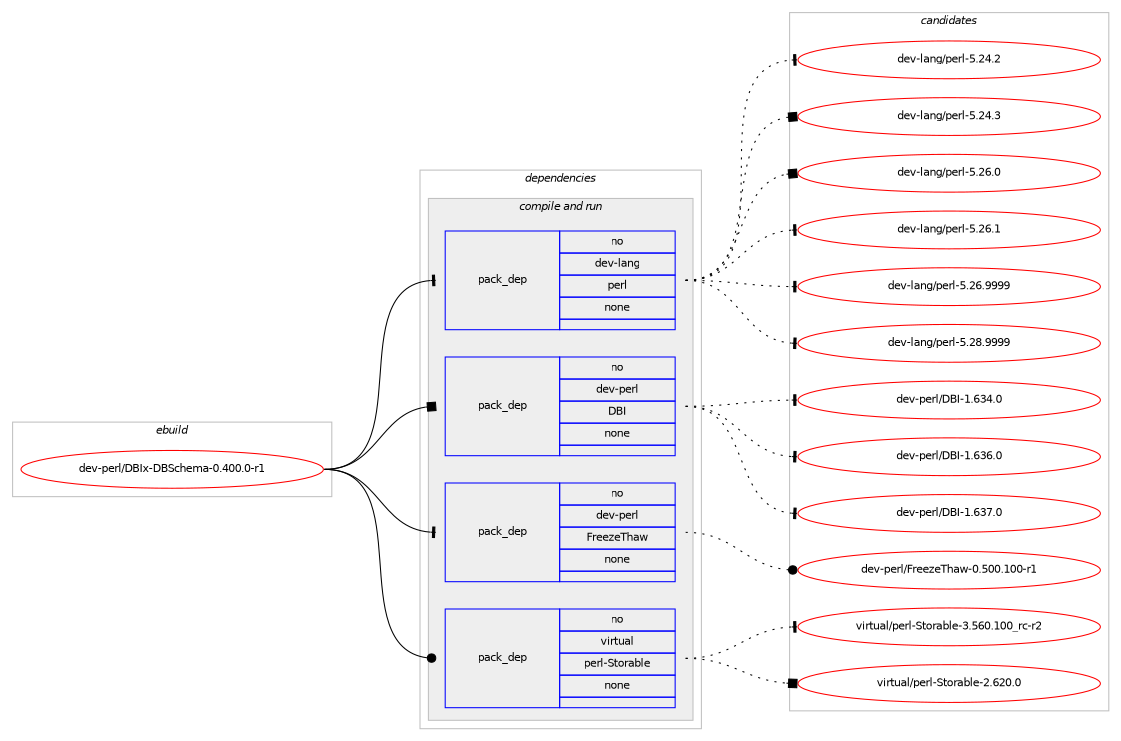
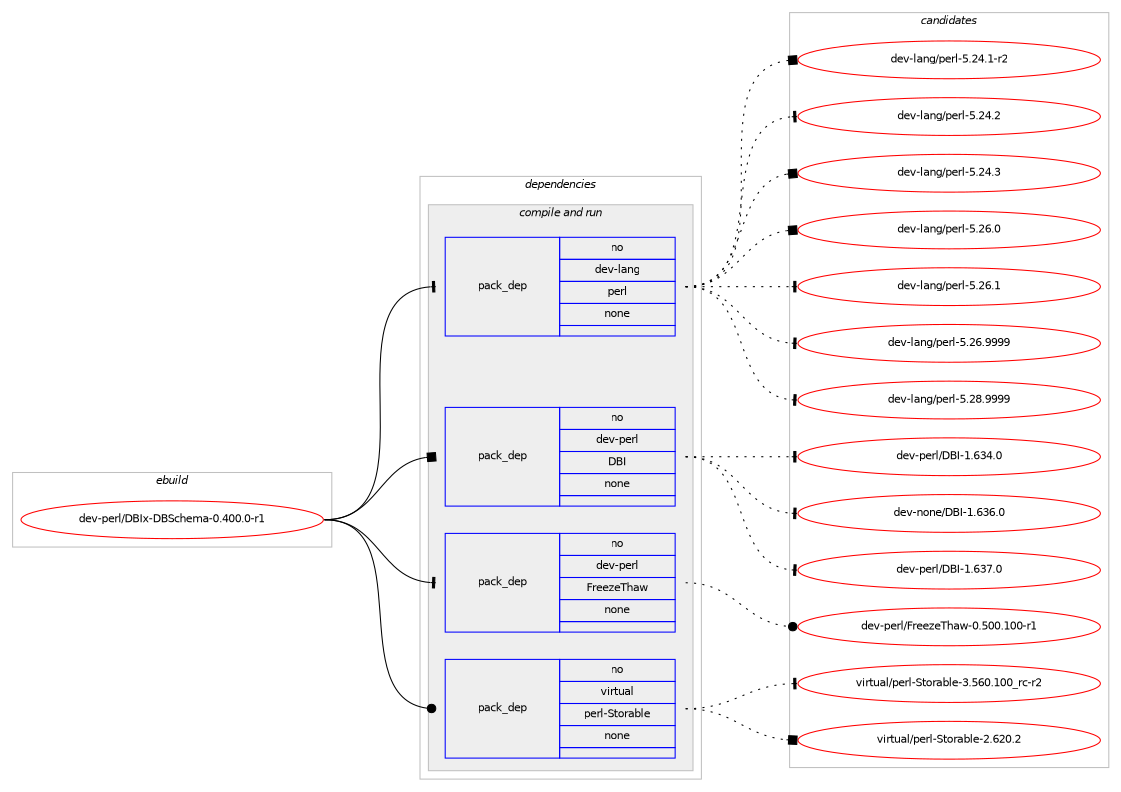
none -> (949, 60)
(949, 457) -> (949, 513)
(949, 684) -> (949, 740)
